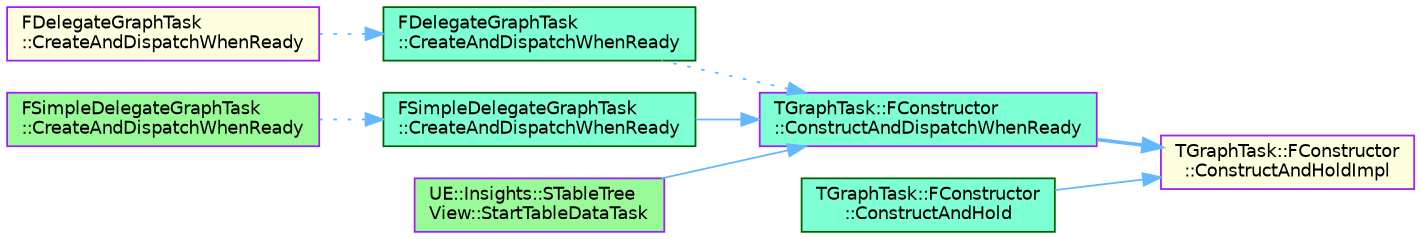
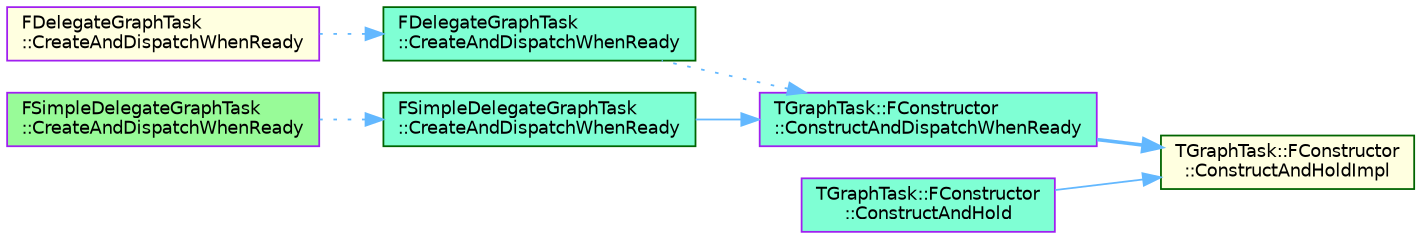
(1288, 162) -> (1288, 162)
(539, 205) -> none
(928, 205) -> (928, 205)
